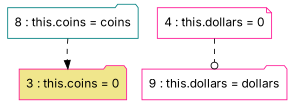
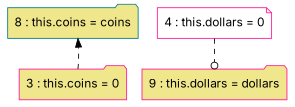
(73, 23) -> (73, 23)
(67, 50) -> (79, 58)
(214, 84) -> (214, 84)
